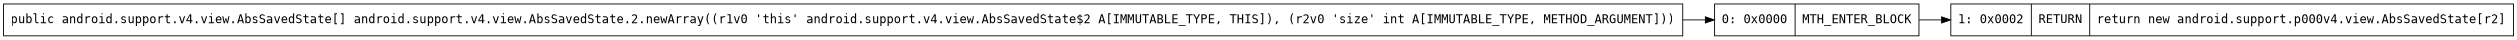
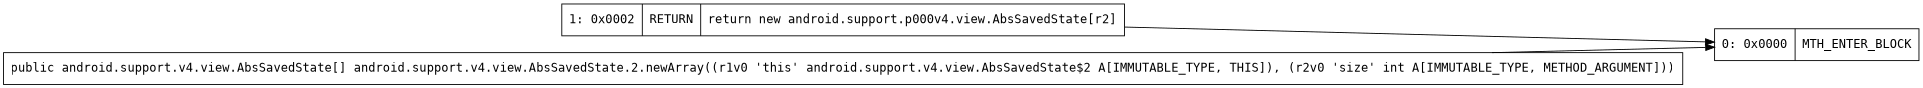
(1930, 20) -> (1415, 34)
